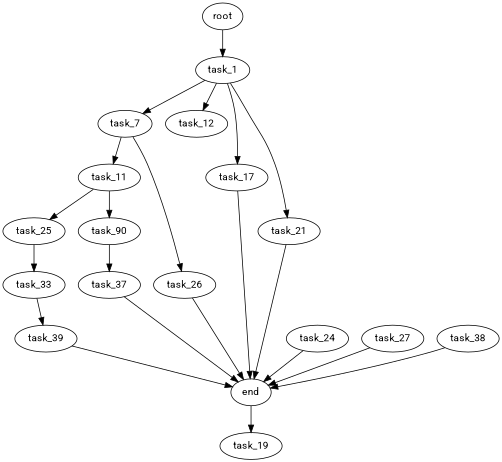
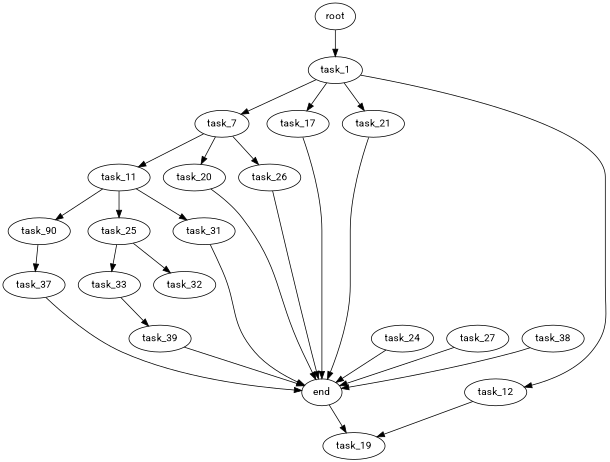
none -> (194, 178)
none -> (204, 231)
none -> (185, 285)
none -> (428, 418)
